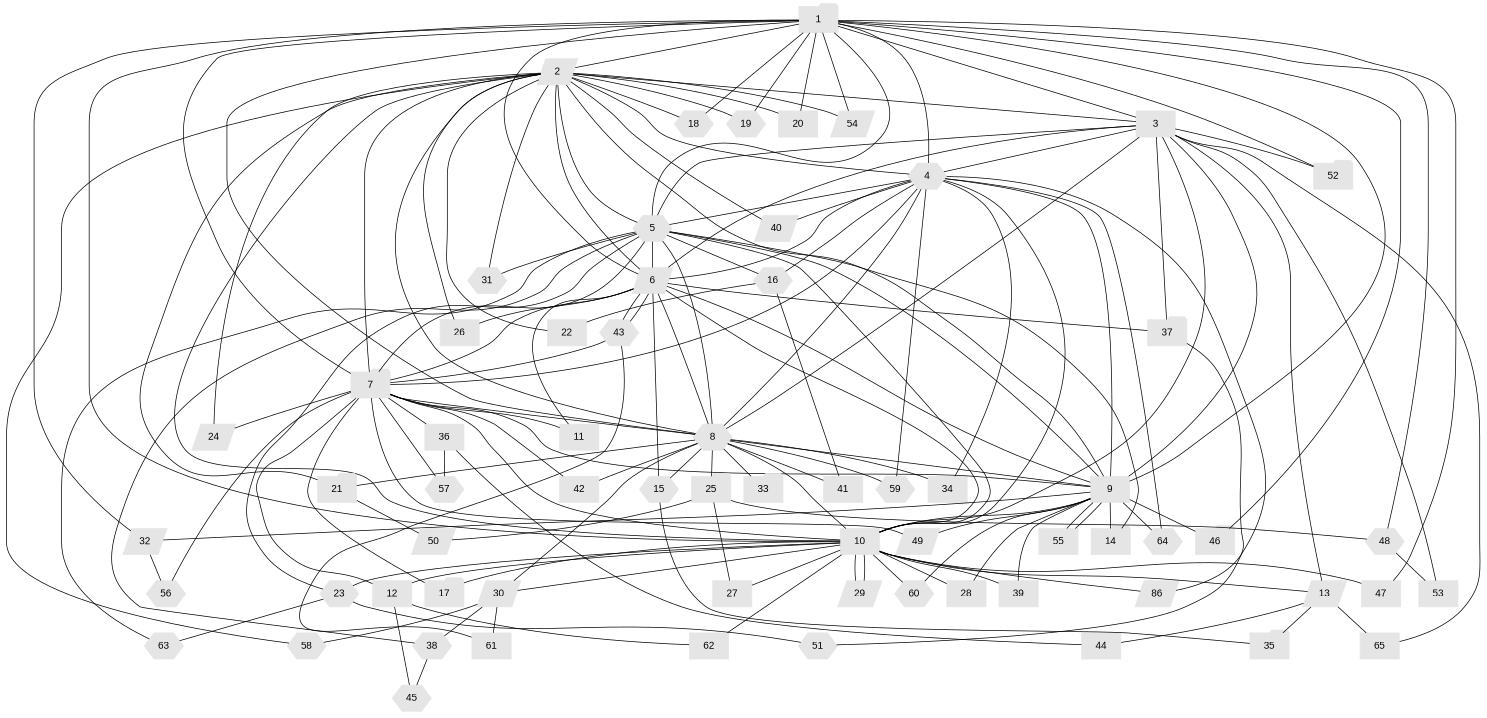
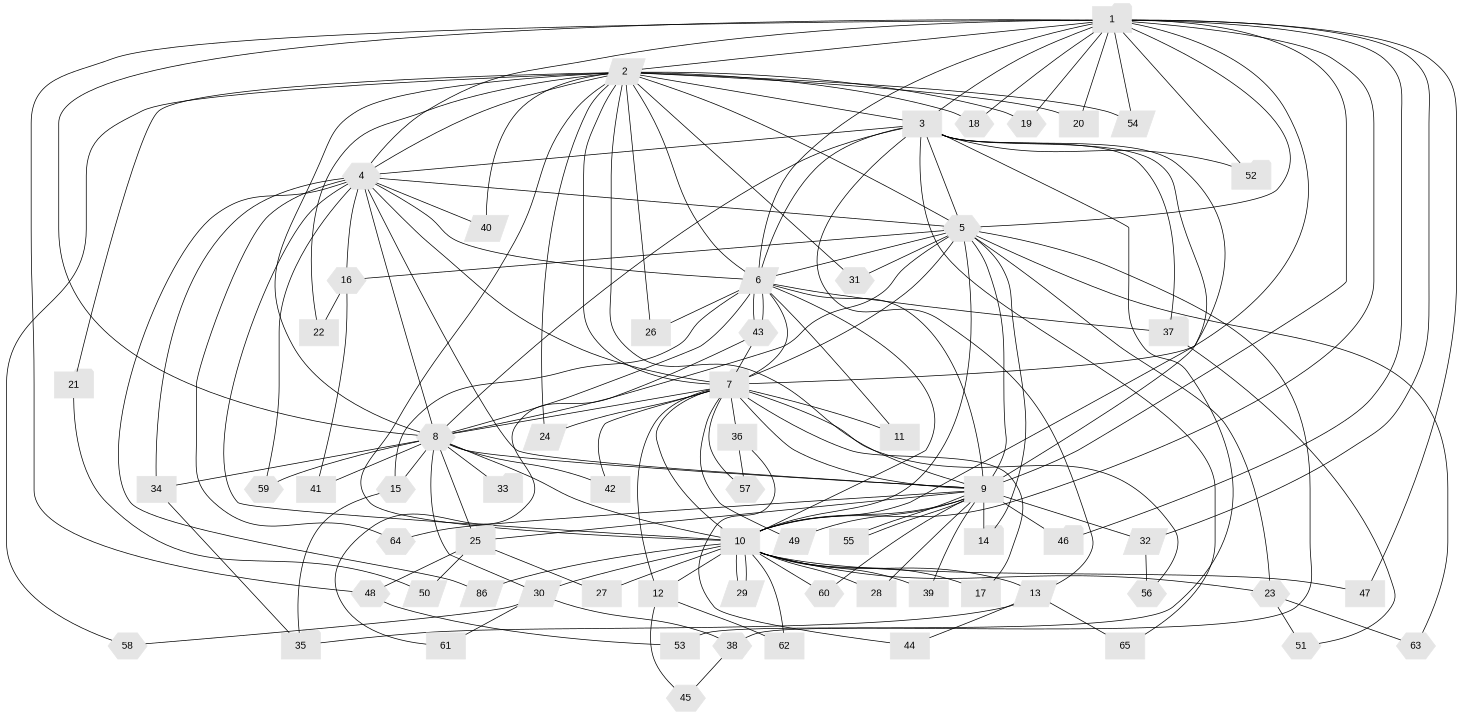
(526, 462) -> none
none -> (718, 517)
none -> (229, 568)
